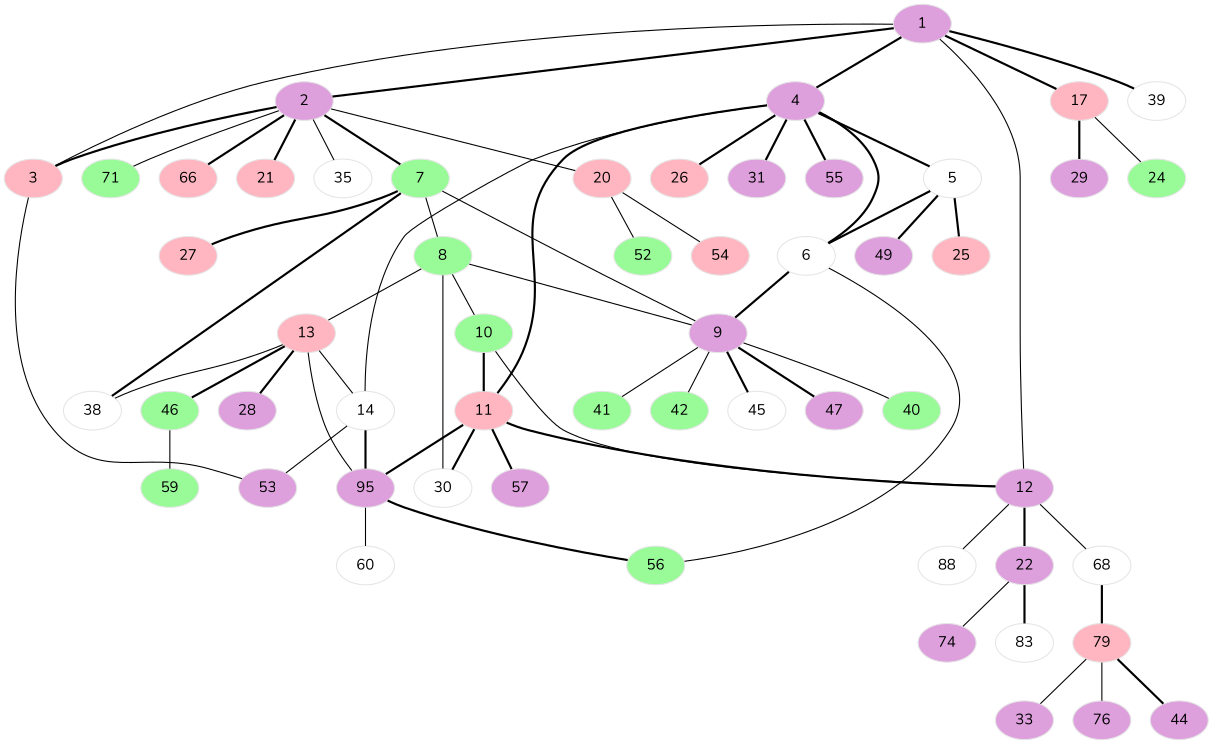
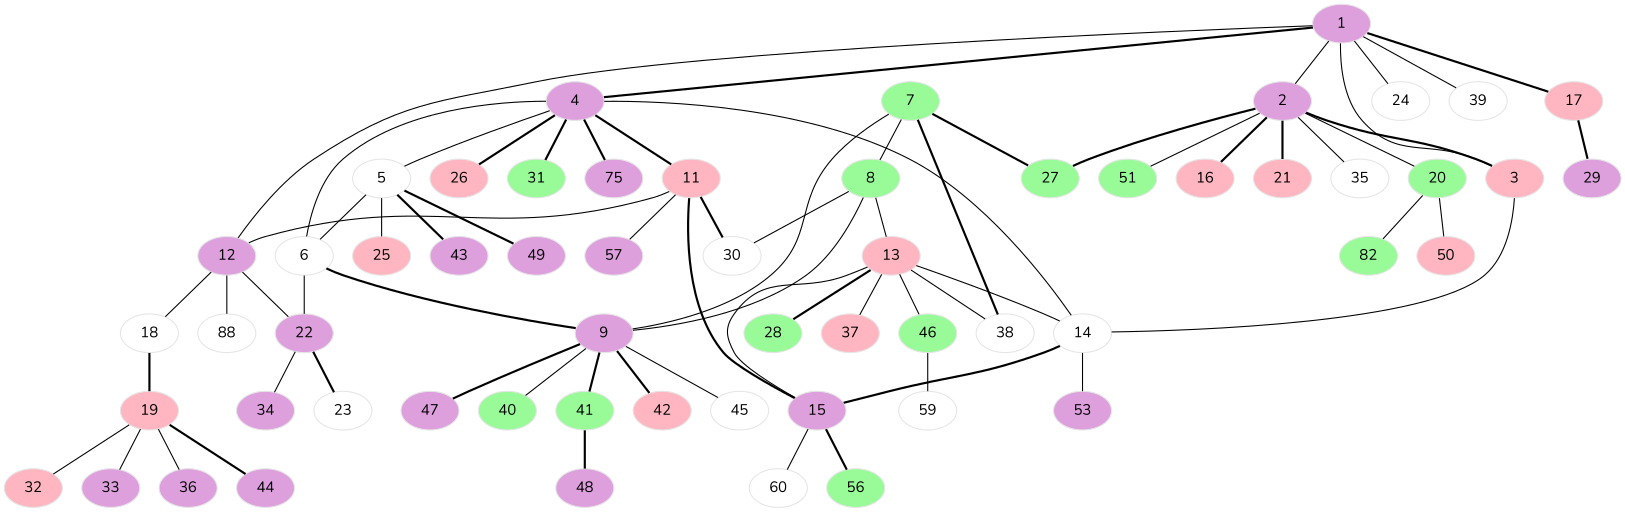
(1043, 57) -> (1410, 62)
(613, 62) -> (1312, 62)
(362, 140) -> (1163, 134)
(874, 140) -> (476, 137)
(1118, 140) -> (1371, 62)
(878, 175) -> (398, 127)
(111, 178) -> (1128, 178)
(188, 178) -> (1205, 178)
(602, 178) -> (1437, 178)
(757, 178) -> (536, 178)
(834, 178) -> (614, 178)
(1157, 178) -> (1401, 101)
(879, 217) -> (346, 214)
(957, 217) -> (382, 211)
(188, 256) -> (1050, 178)
none -> (459, 256)
(643, 256) -> (1368, 256)
(720, 256) -> (1446, 256)
(484, 333) -> none
none -> (850, 333)
(238, 372) -> (909, 294)
(660, 372) -> (594, 372)
(699, 372) -> (633, 372)
(737, 372) -> (672, 372)
(247, 411) -> (773, 333)
(679, 411) -> (662, 411)
(42, 413) -> (1344, 316)
(502, 449) -> (653, 217)
(925, 461) -> (304, 295)
(749, 469) -> (480, 218)
none -> (33, 488)
(170, 488) -> (928, 411)
(366, 488) -> (817, 411)
none -> (585, 488)
(1024, 527) -> (265, 294)
(1102, 565) -> (149, 333)
(947, 643) -> (266, 411)
(1024, 643) -> (343, 411)
(1102, 643) -> (149, 411)
(1102, 720) -> (188, 488)
